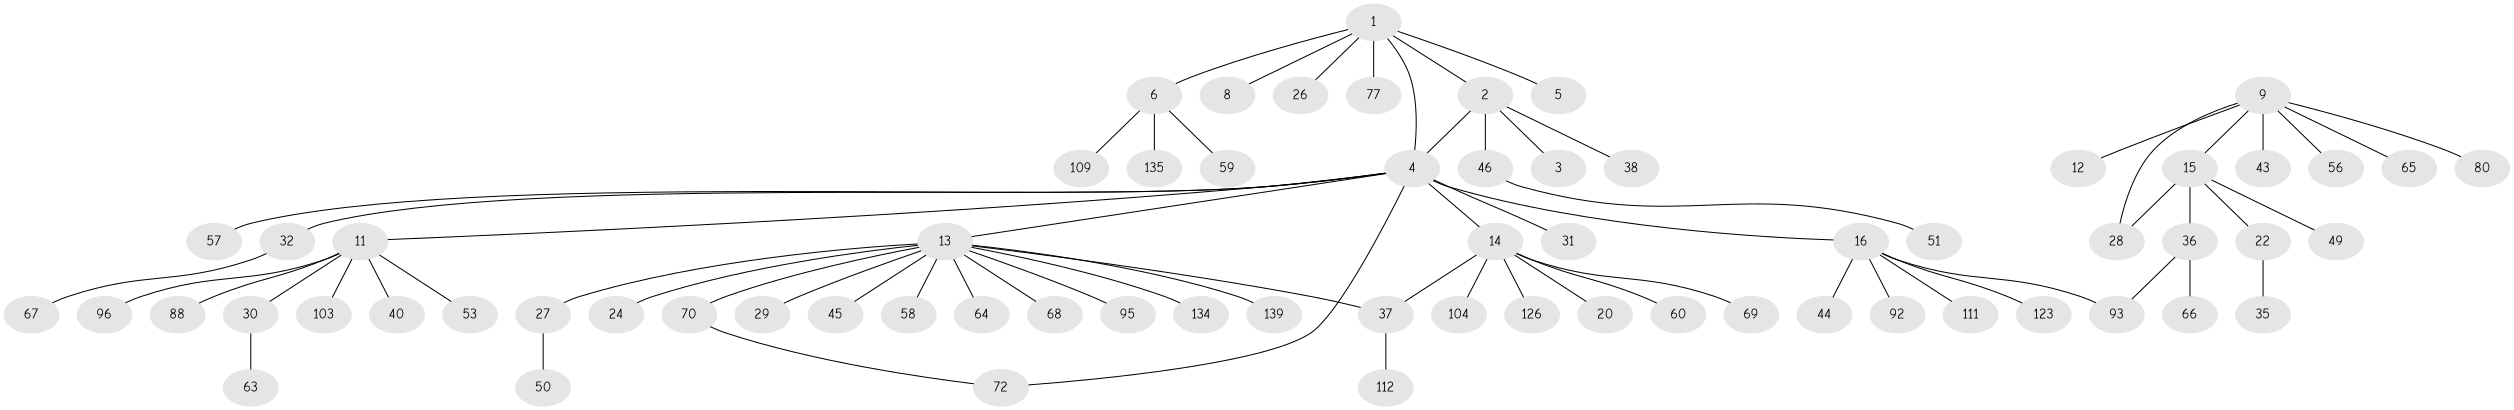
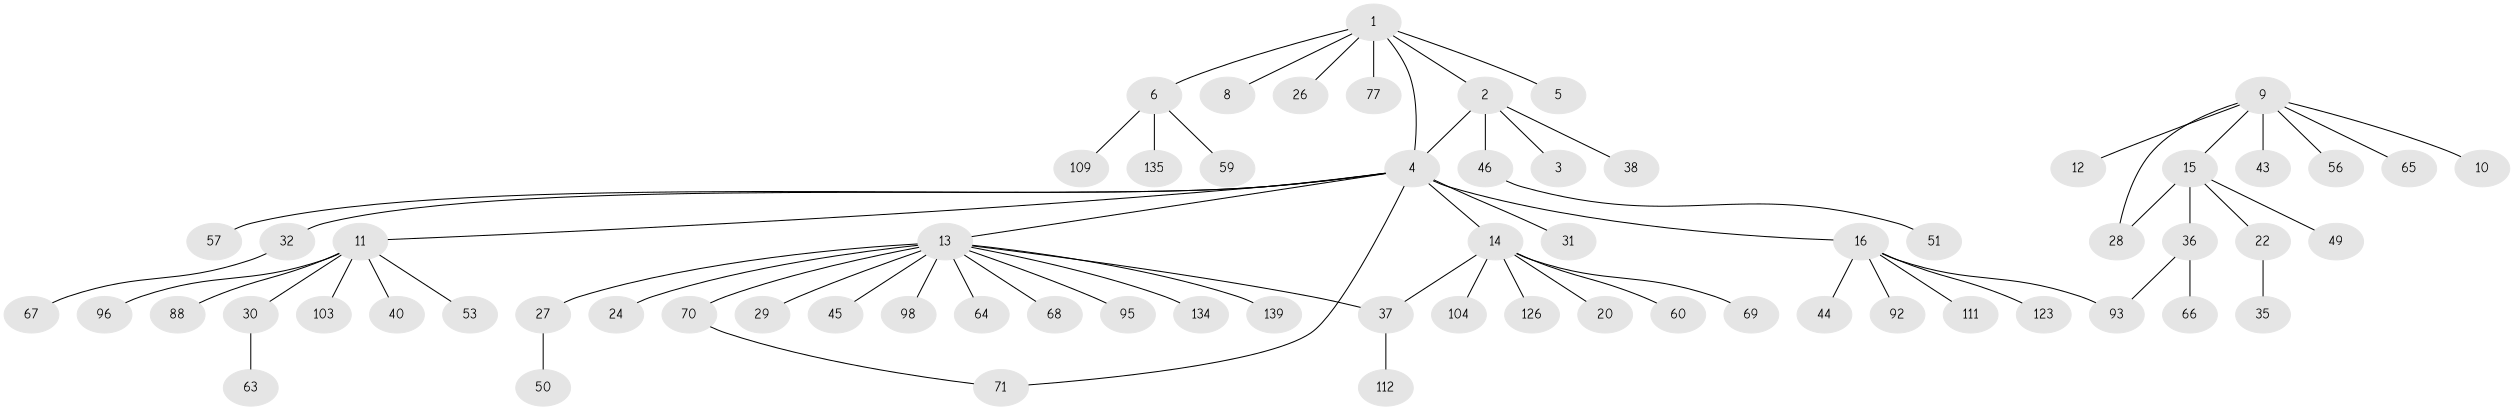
(2482, 169) -> (2482, 169)
(909, 315) -> (909, 315)
(1001, 388) -> (1001, 388)
